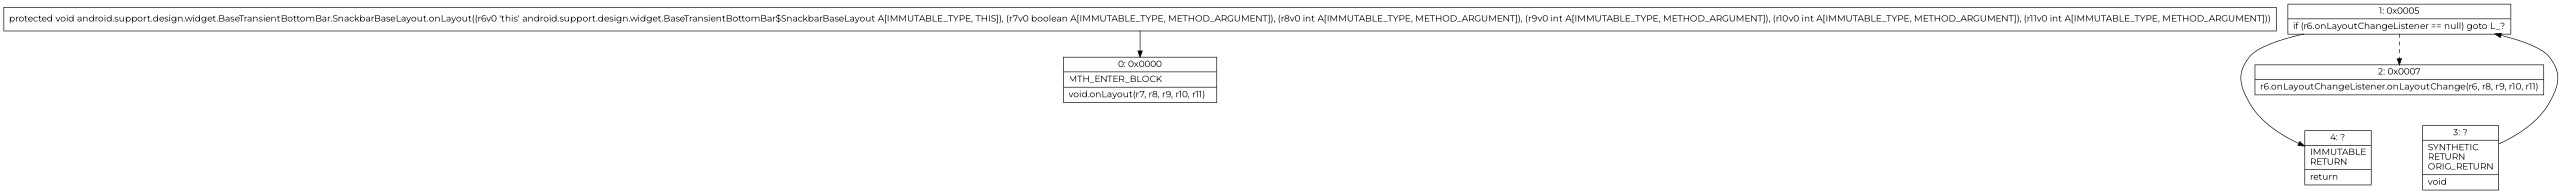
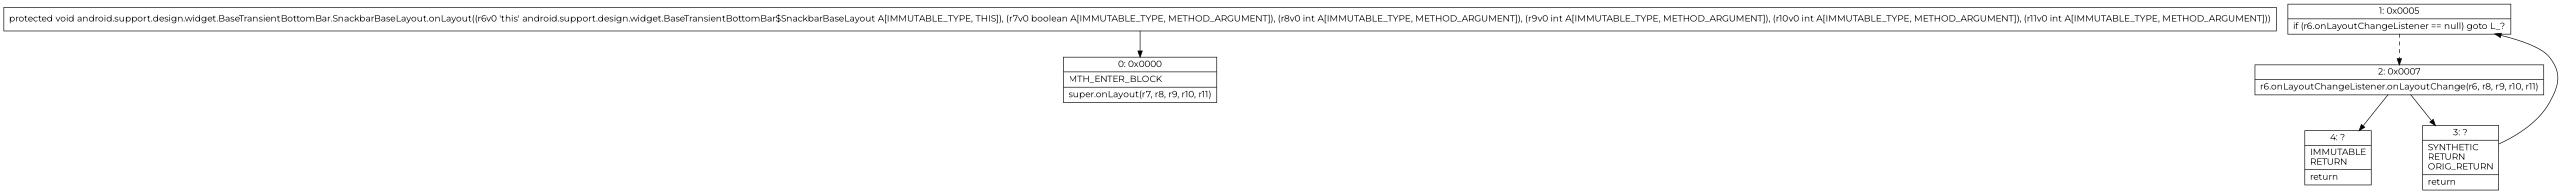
(2241, 82) -> (2376, 110)
(1137, 95) -> (1140, 95)
none -> (2421, 108)
(2438, 182) -> (2442, 182)
